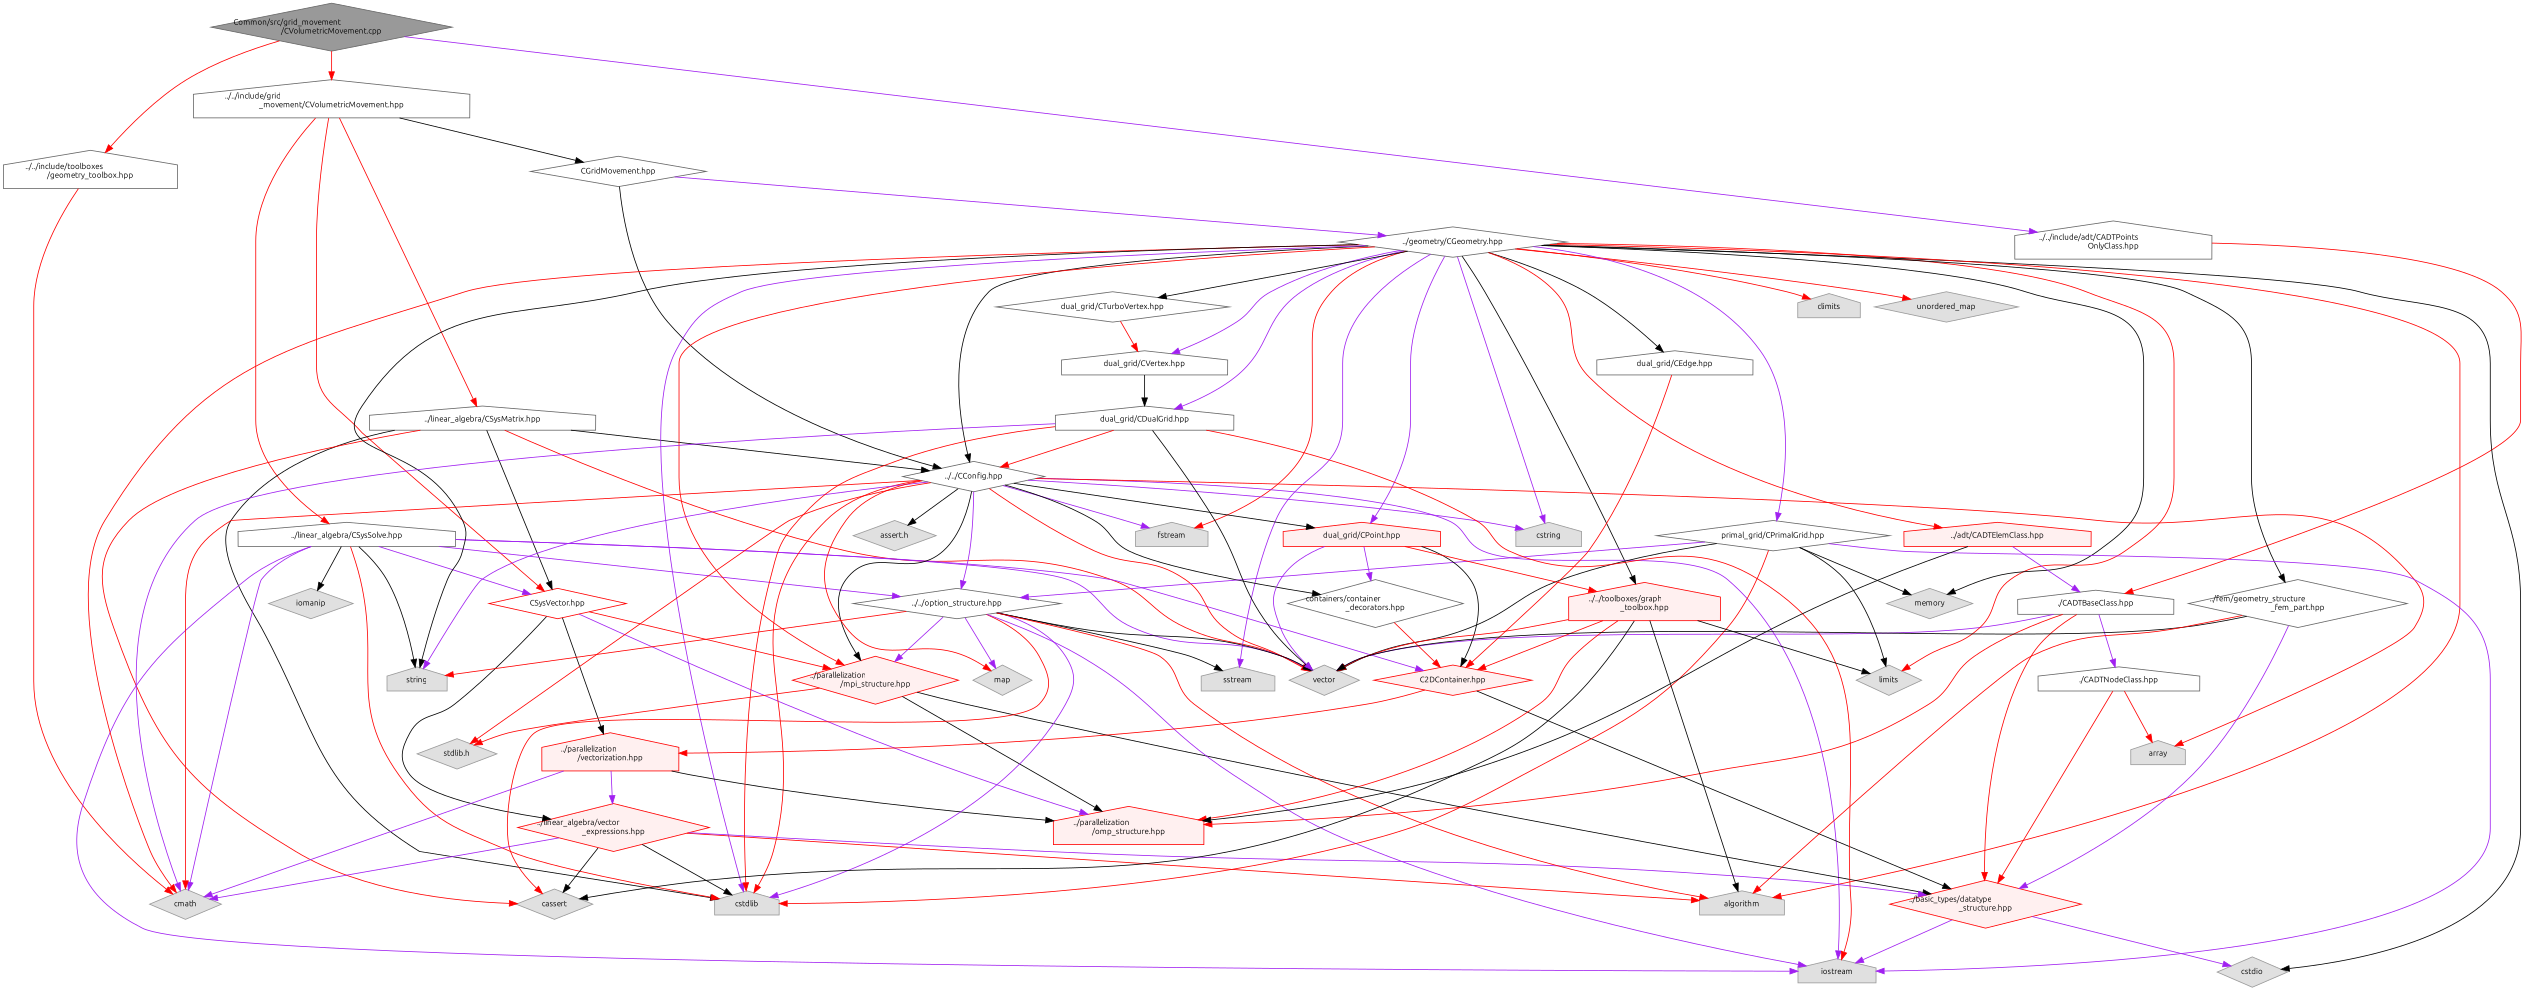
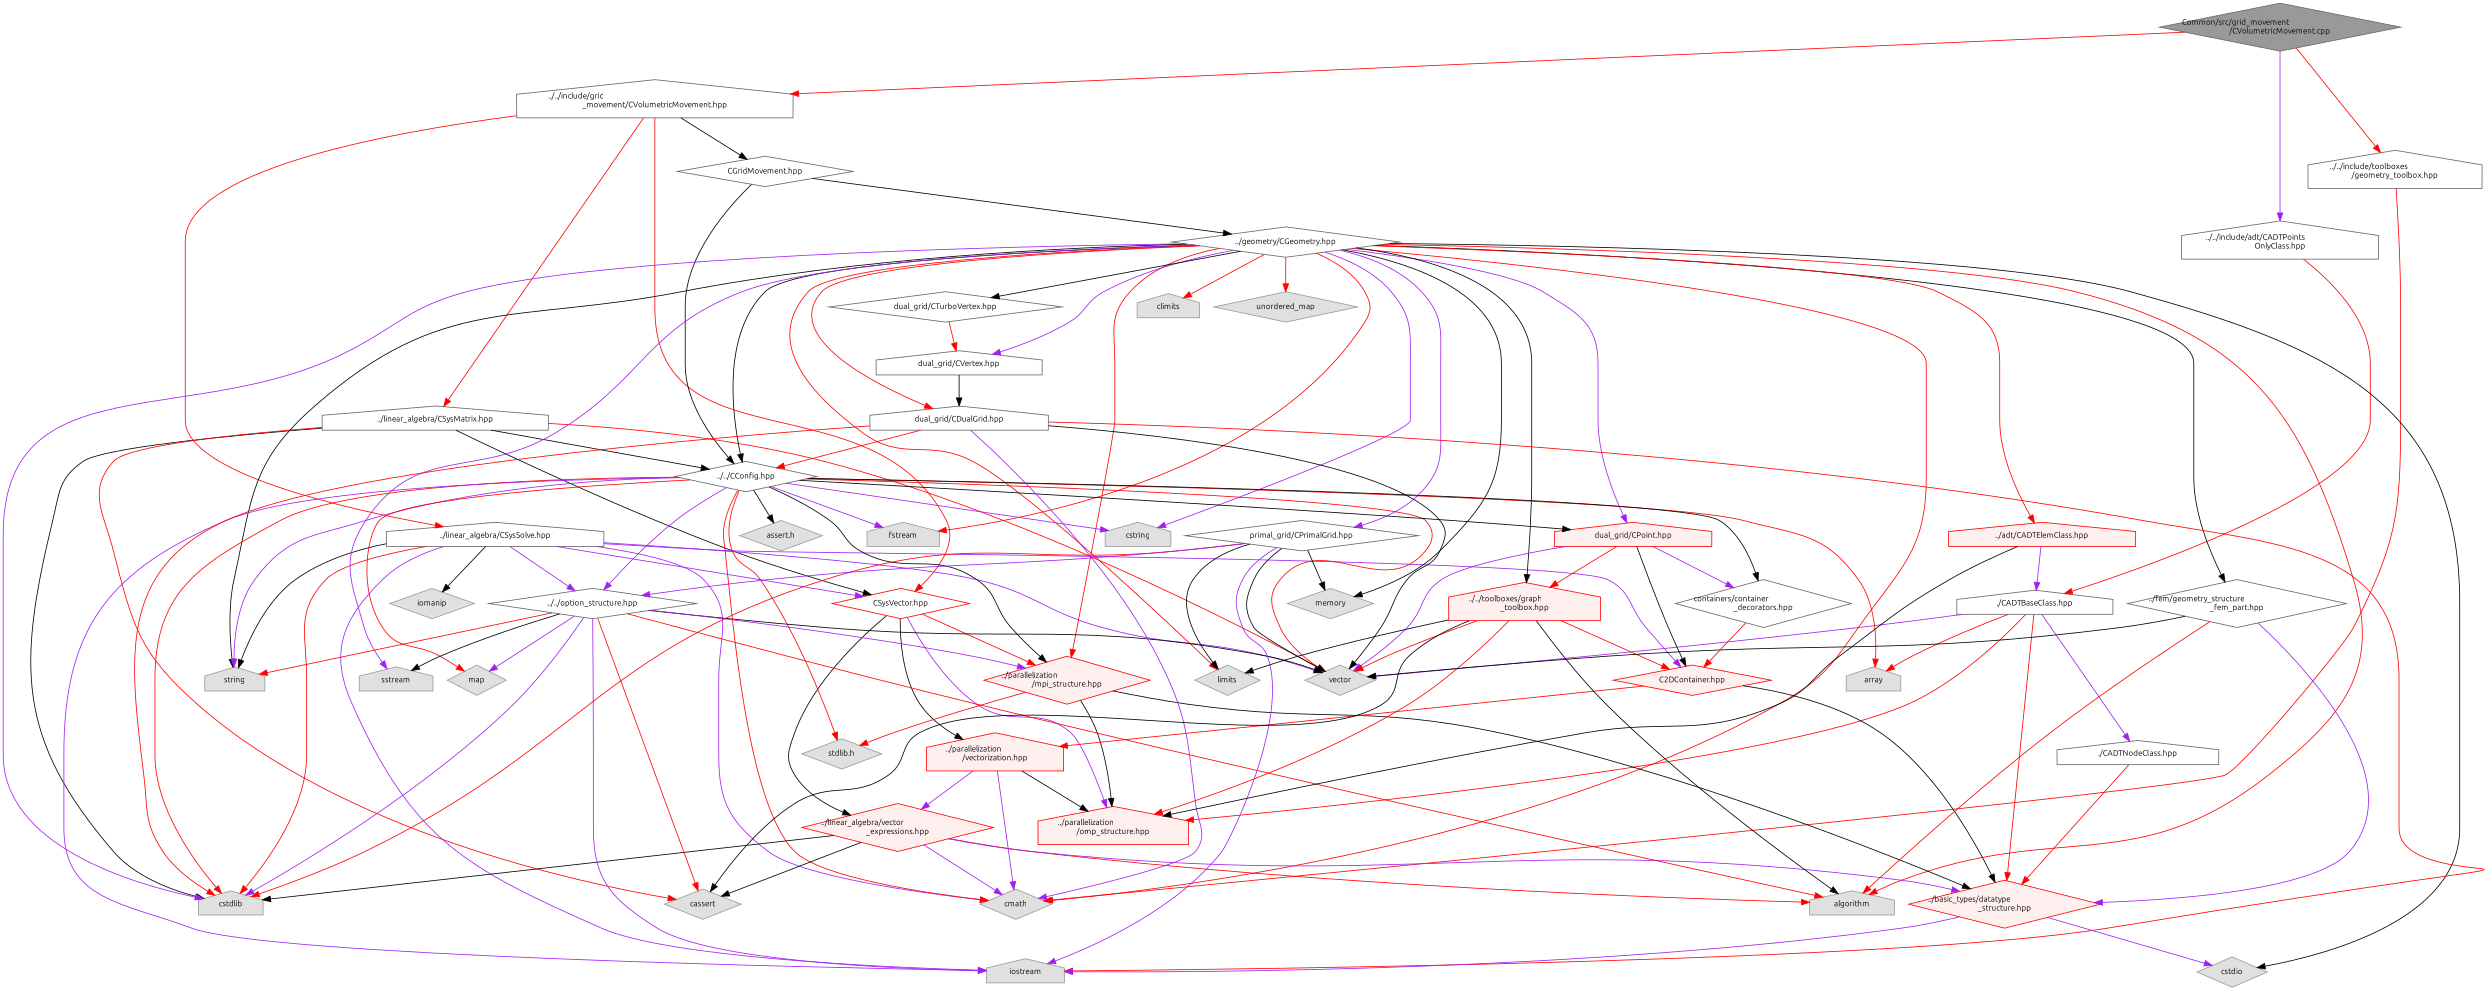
(1026, 206) -> (1018, 206)
(1280, 312) -> (826, 289)
(1675, 364) -> none
(2136, 713) -> (1950, 638)
